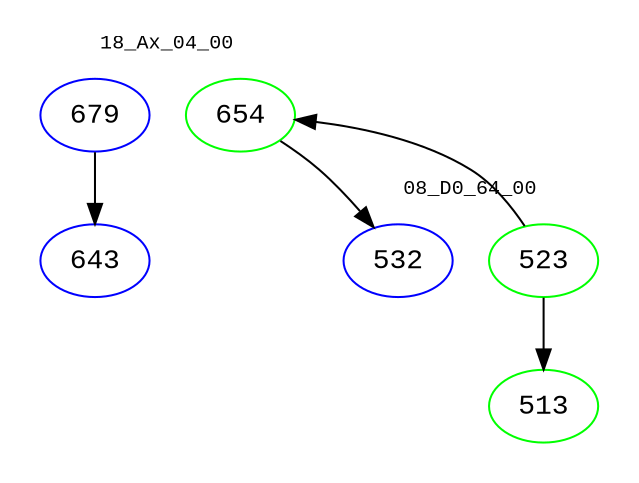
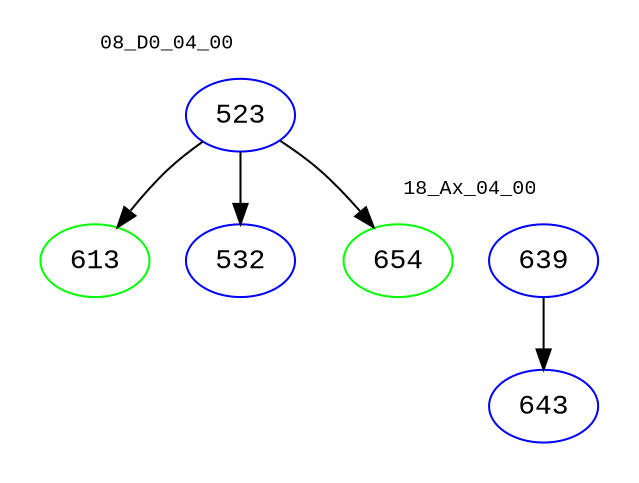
(95, 115) -> (544, 261)
(471, 189) -> (168, 43)
(340, 190) -> (240, 178)
(544, 261) -> (240, 115)
(544, 406) -> (95, 261)
